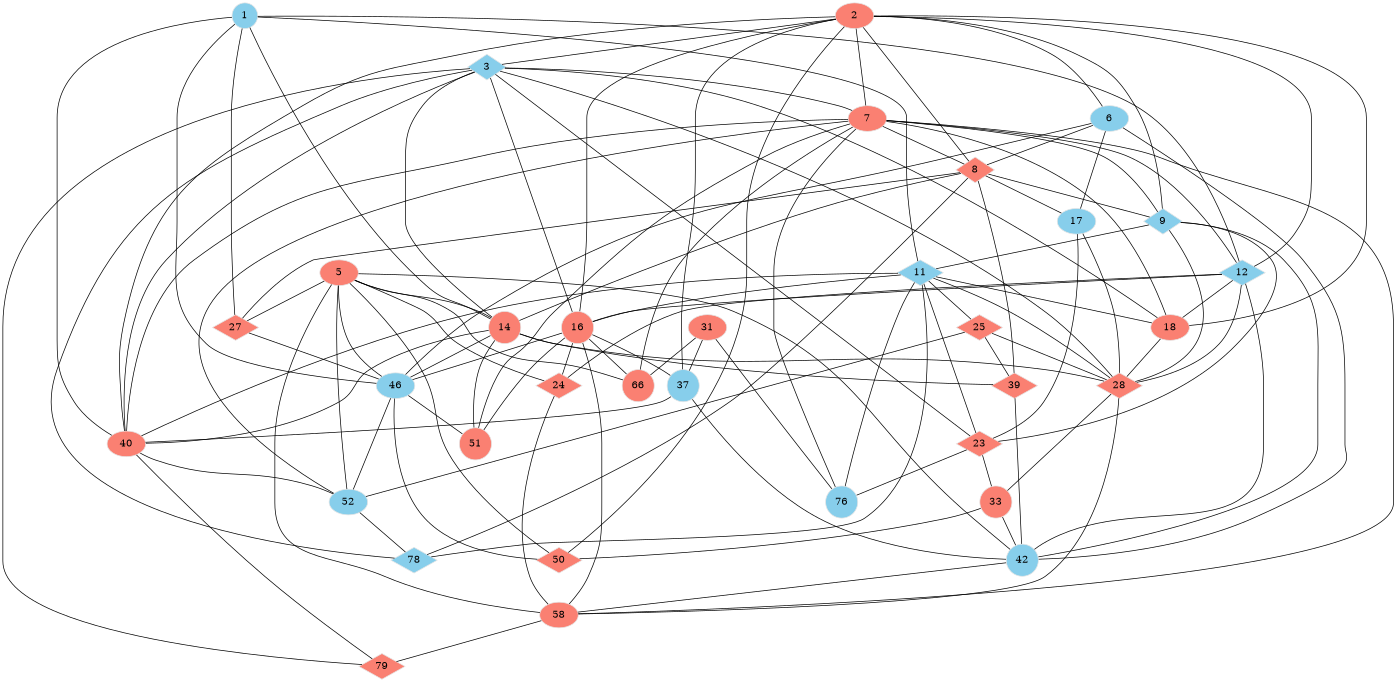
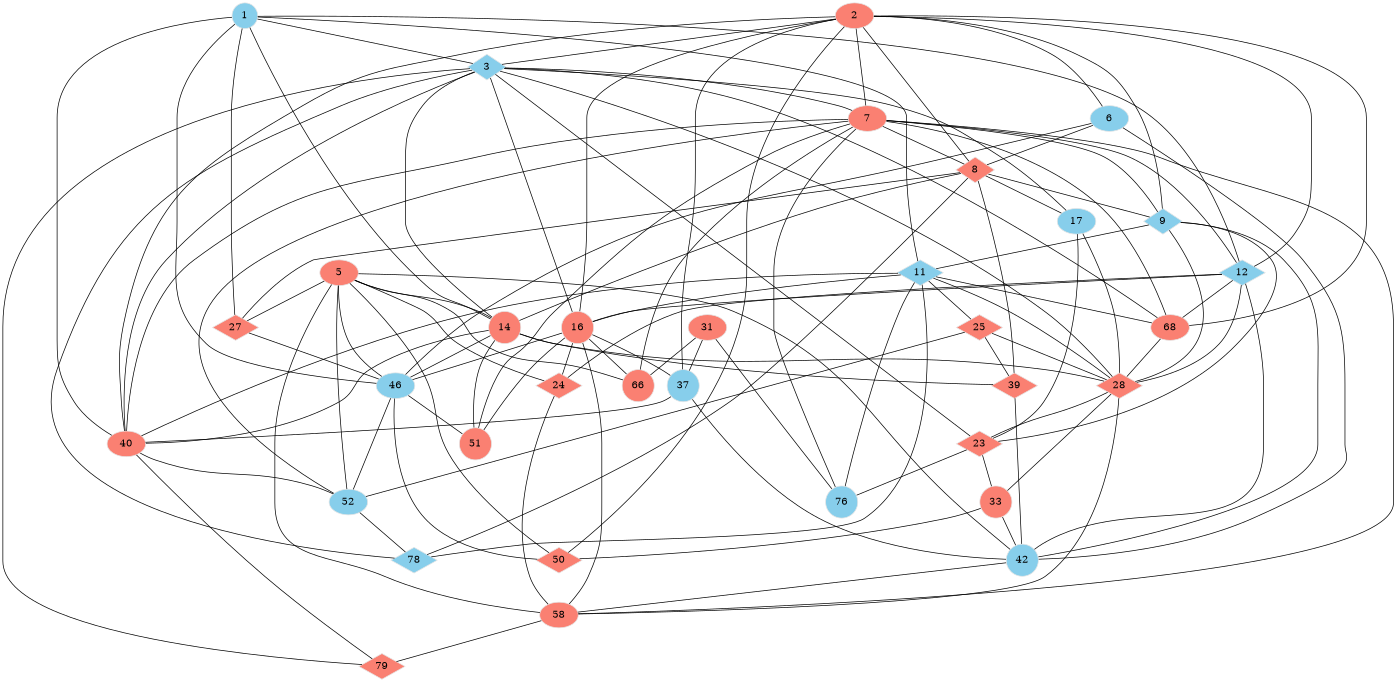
none -> (365, 41)
(1093, 170) -> (801, 91)
(1170, 327) -> (1170, 327)
(949, 355) -> (1049, 415)
